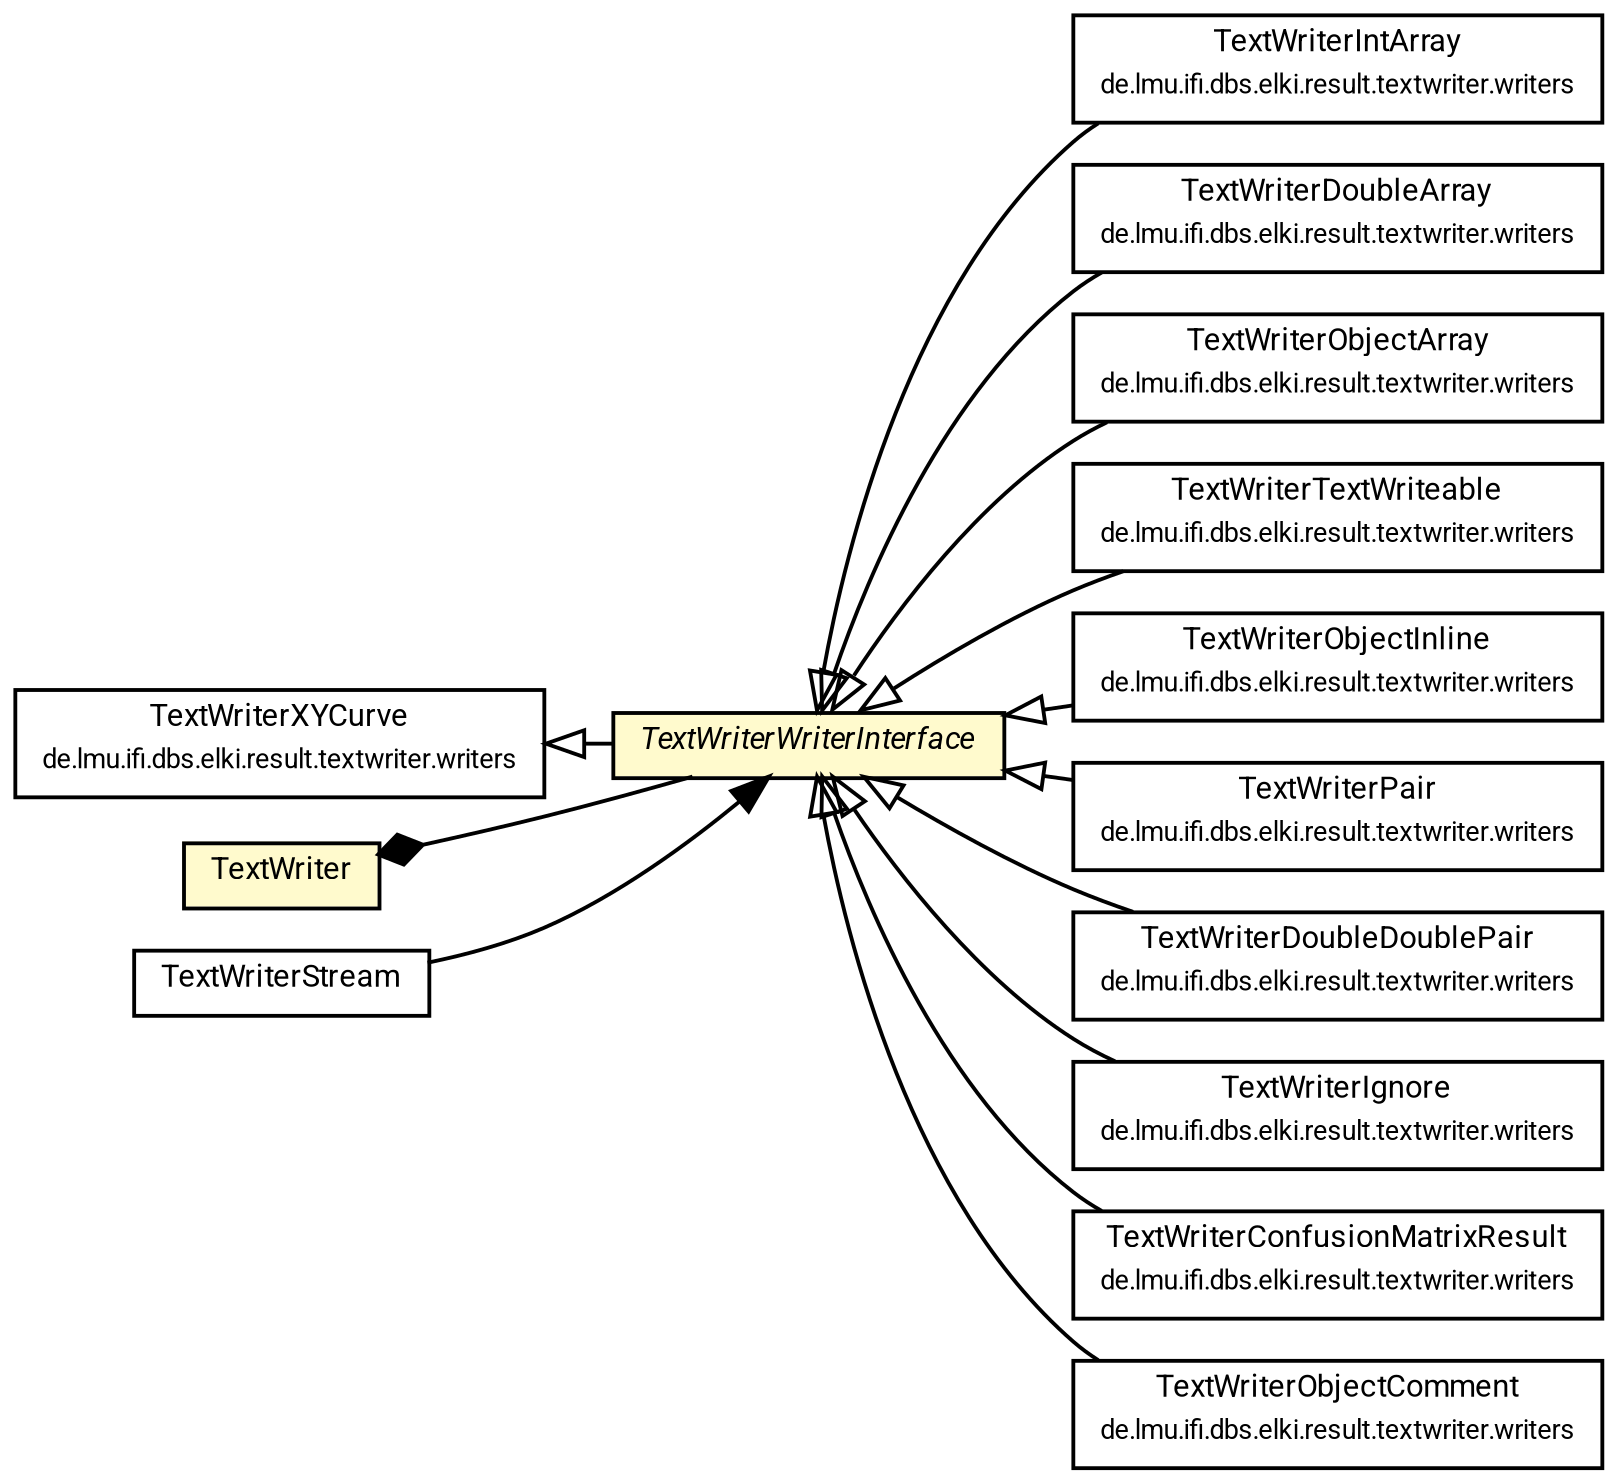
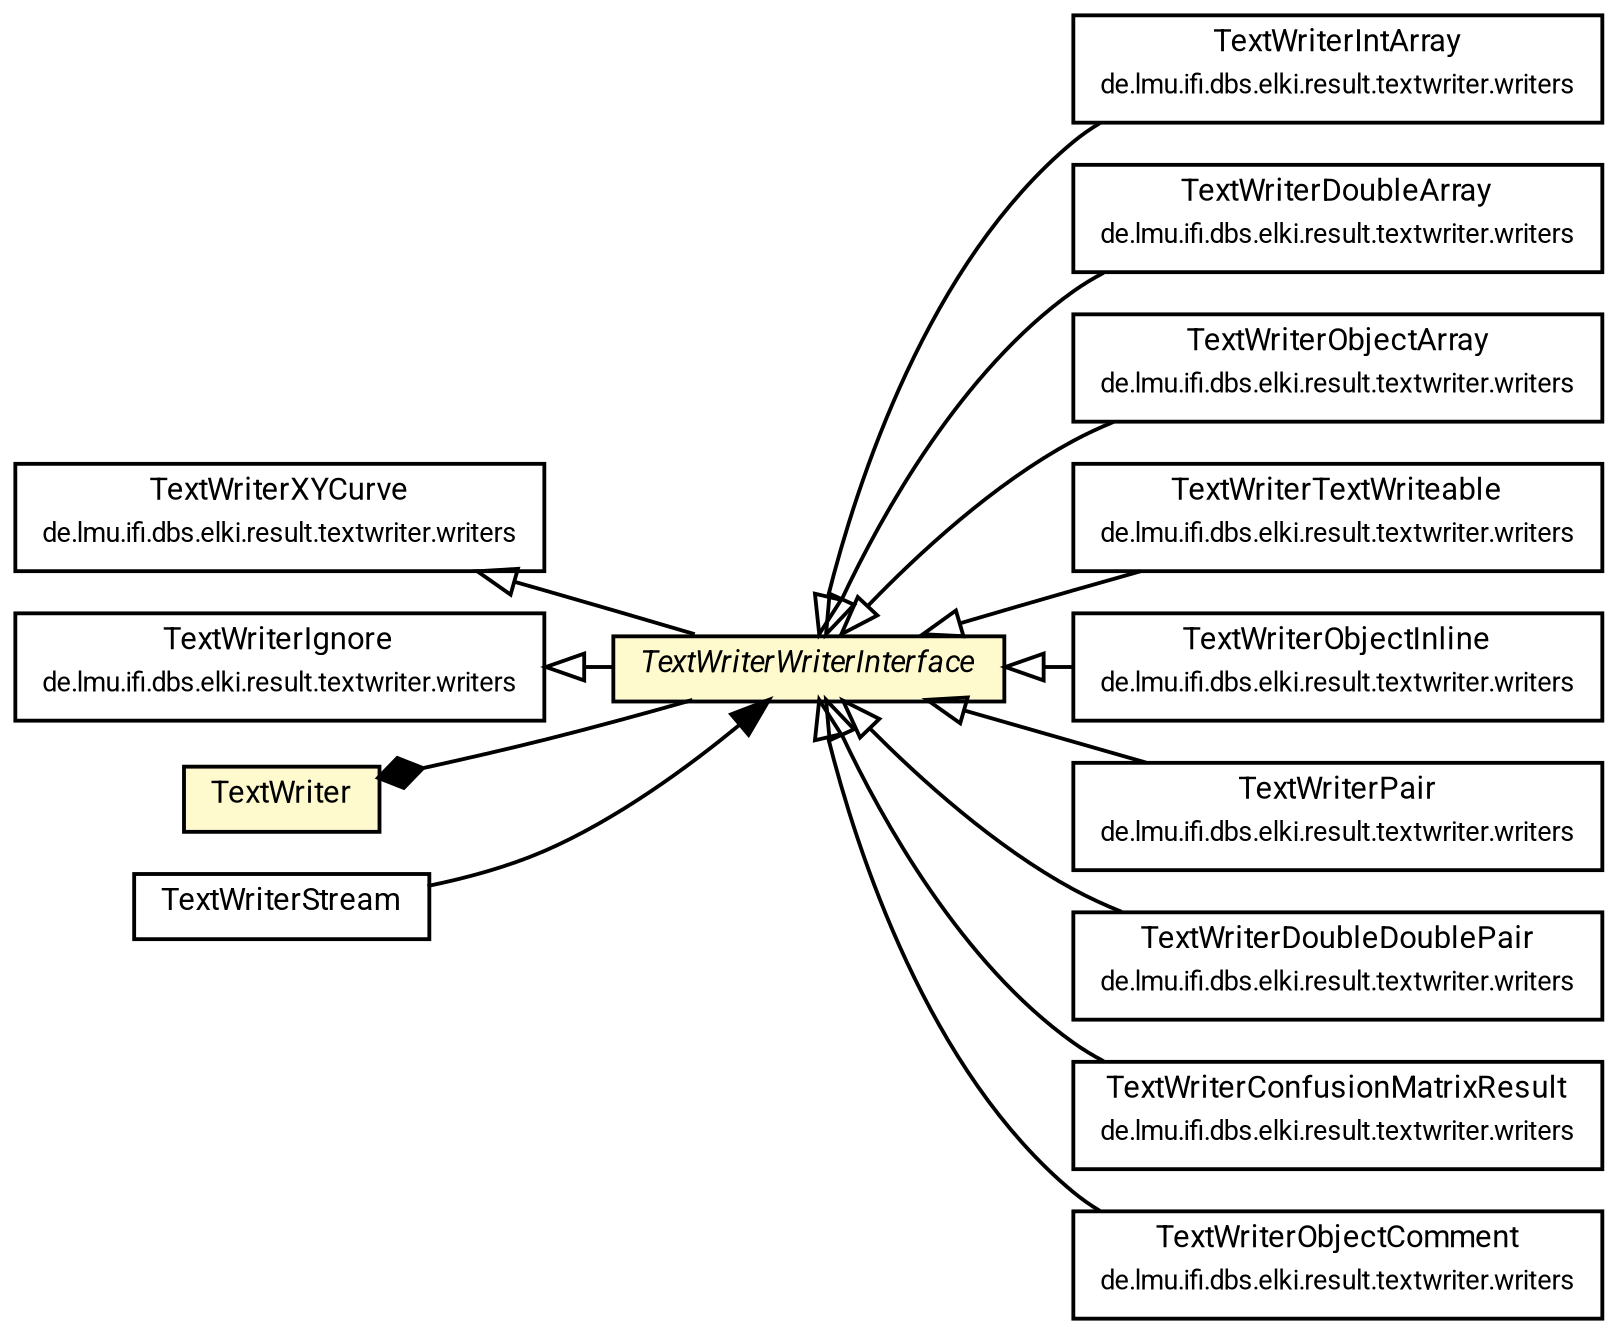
(970, 952) -> (598, 667)
